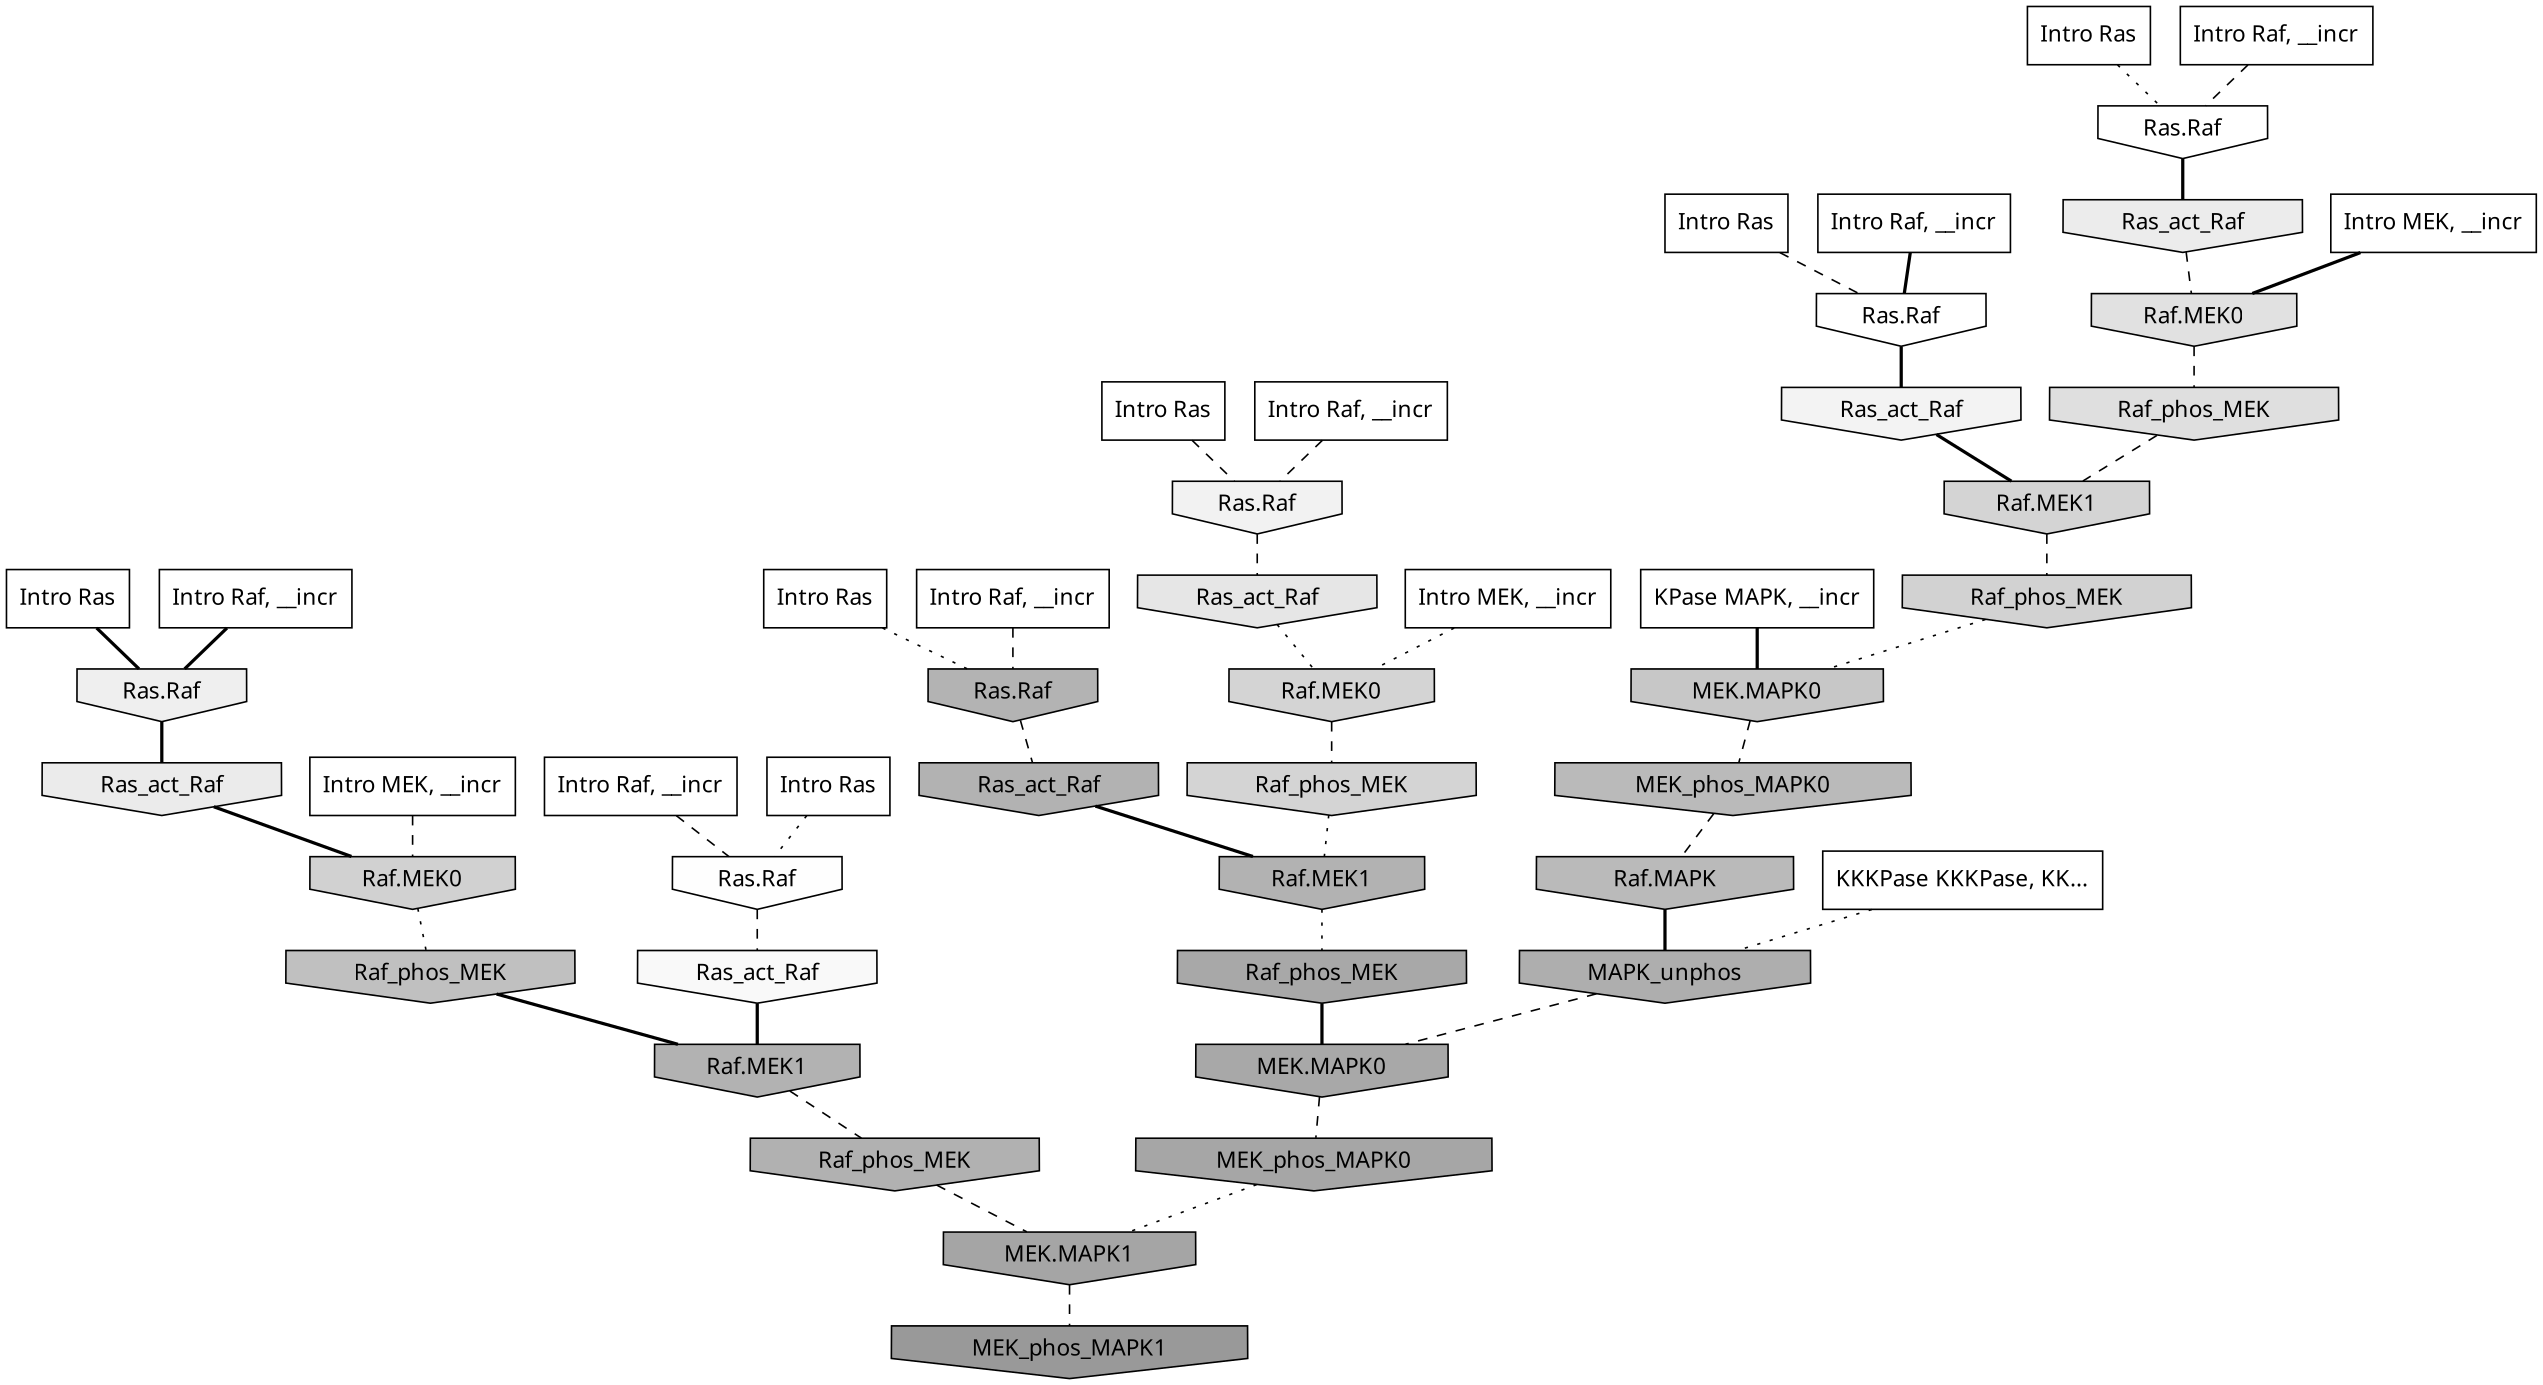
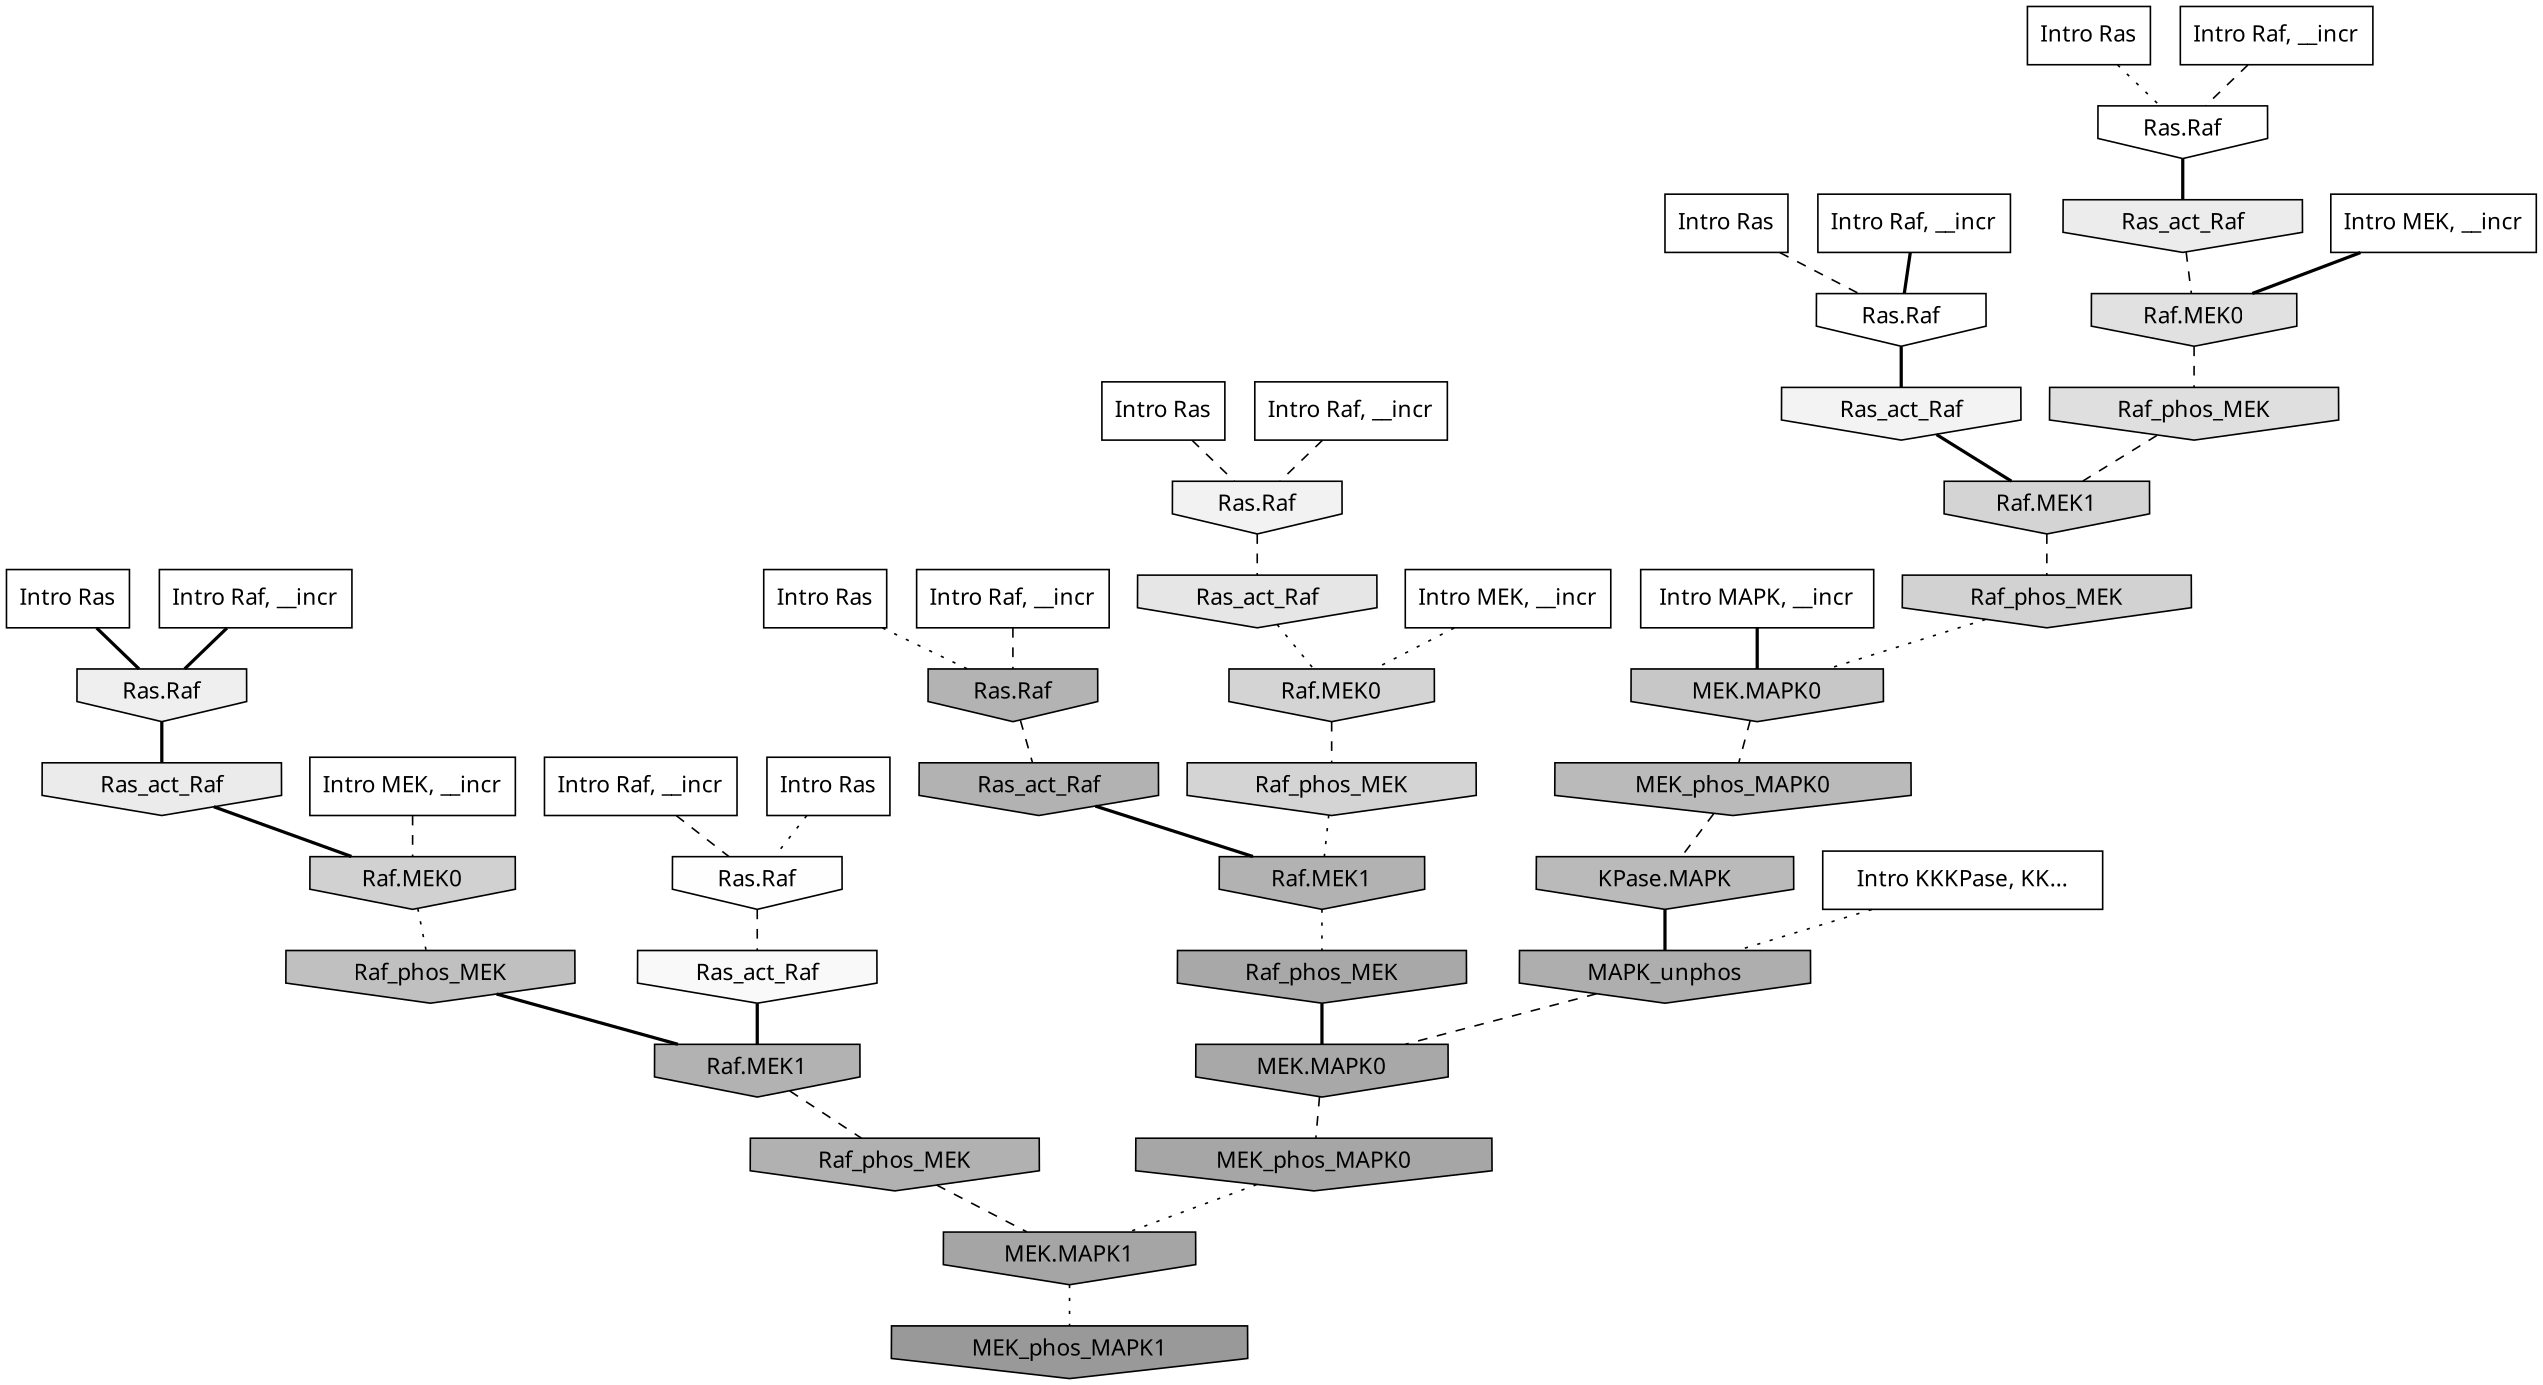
(1757, 599) -> (1757, 599)
(1665, 880) -> (1665, 880)
(1963, 880) -> (1963, 880)
(1070, 1305) -> (1070, 1305)
